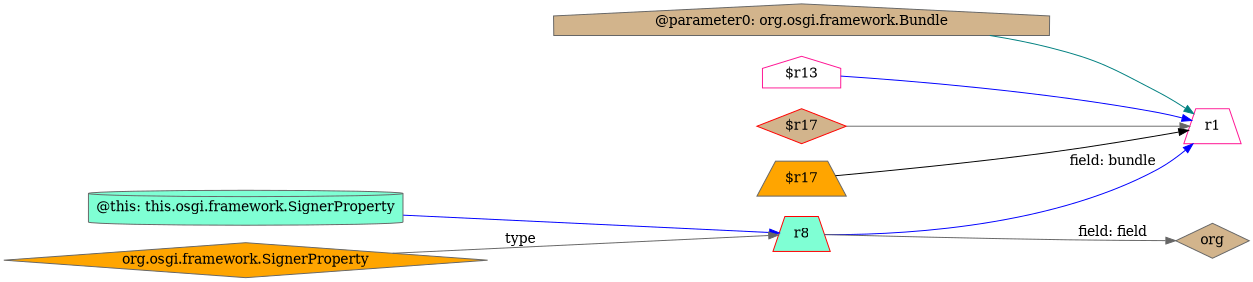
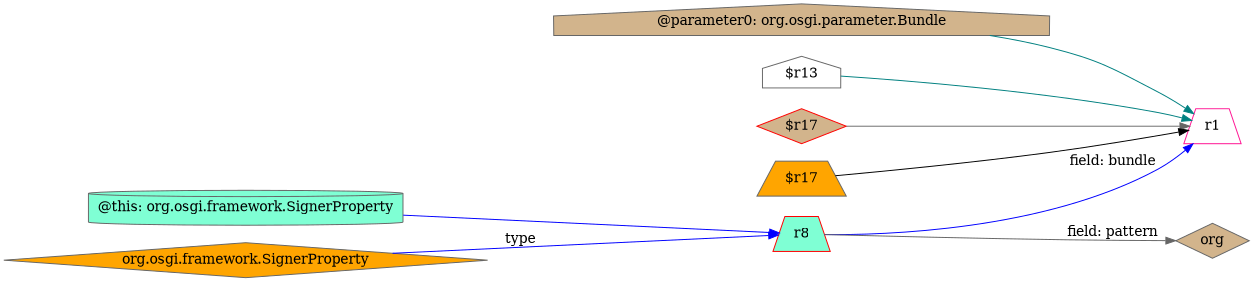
(802, 21) -> (802, 21)
(802, 74) -> (802, 74)
(1012, 91) -> (1012, 91)
(246, 208) -> (246, 208)
(1113, 233) -> (1113, 233)
(581, 244) -> (581, 244)
